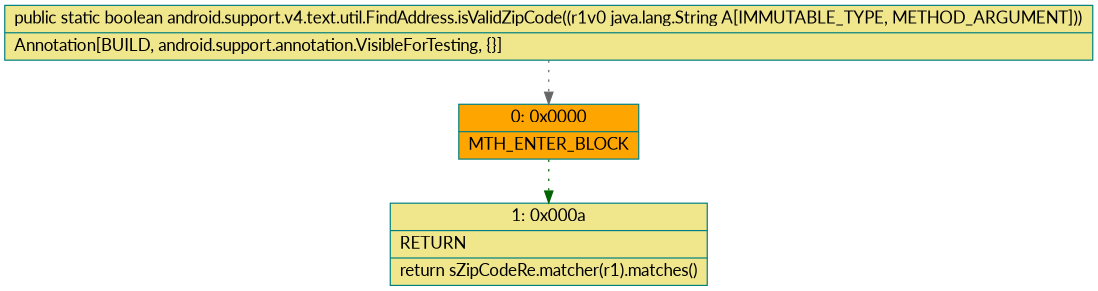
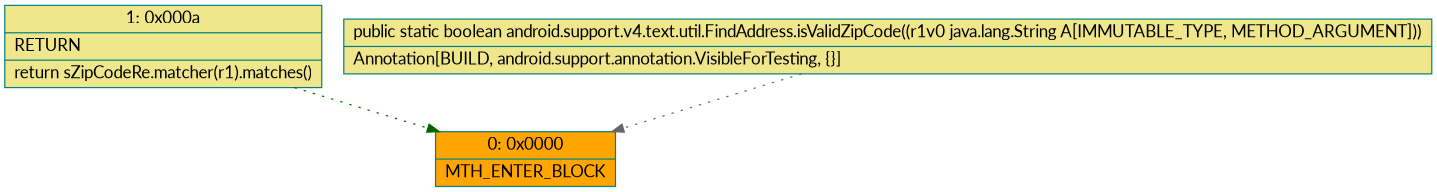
(549, 175) -> (361, 108)
